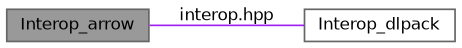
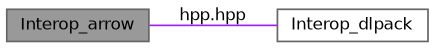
(227, 16) -> (213, 16)
